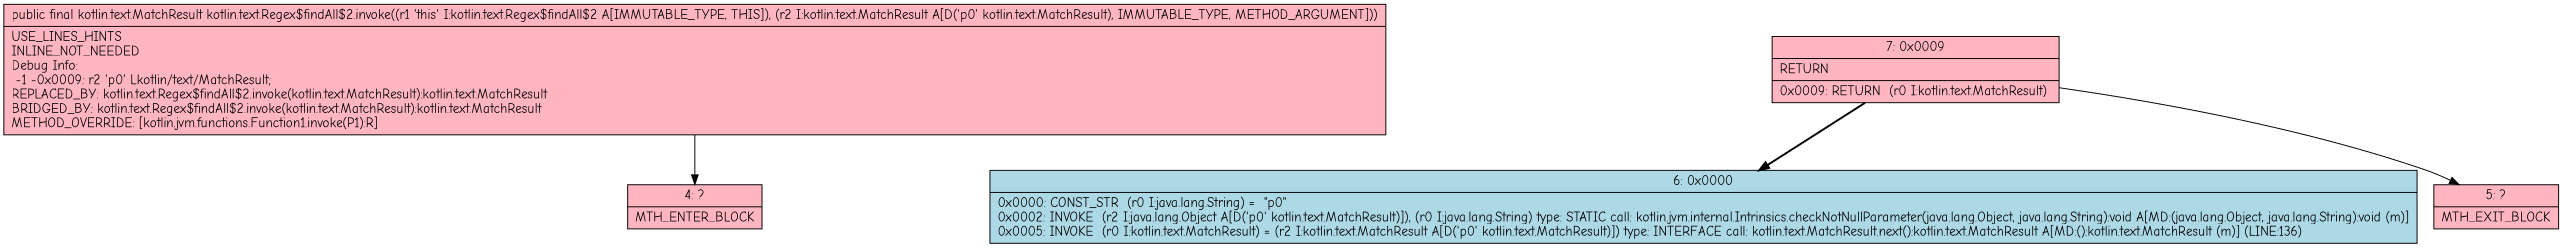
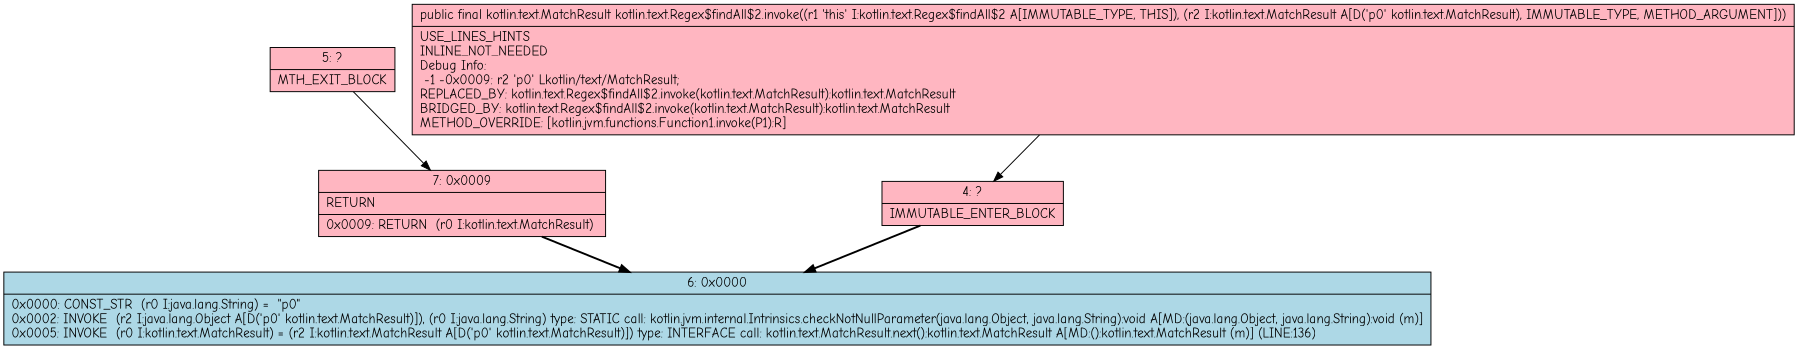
(2257, 124) -> (388, 127)
(695, 217) -> (973, 214)
none -> (867, 247)
